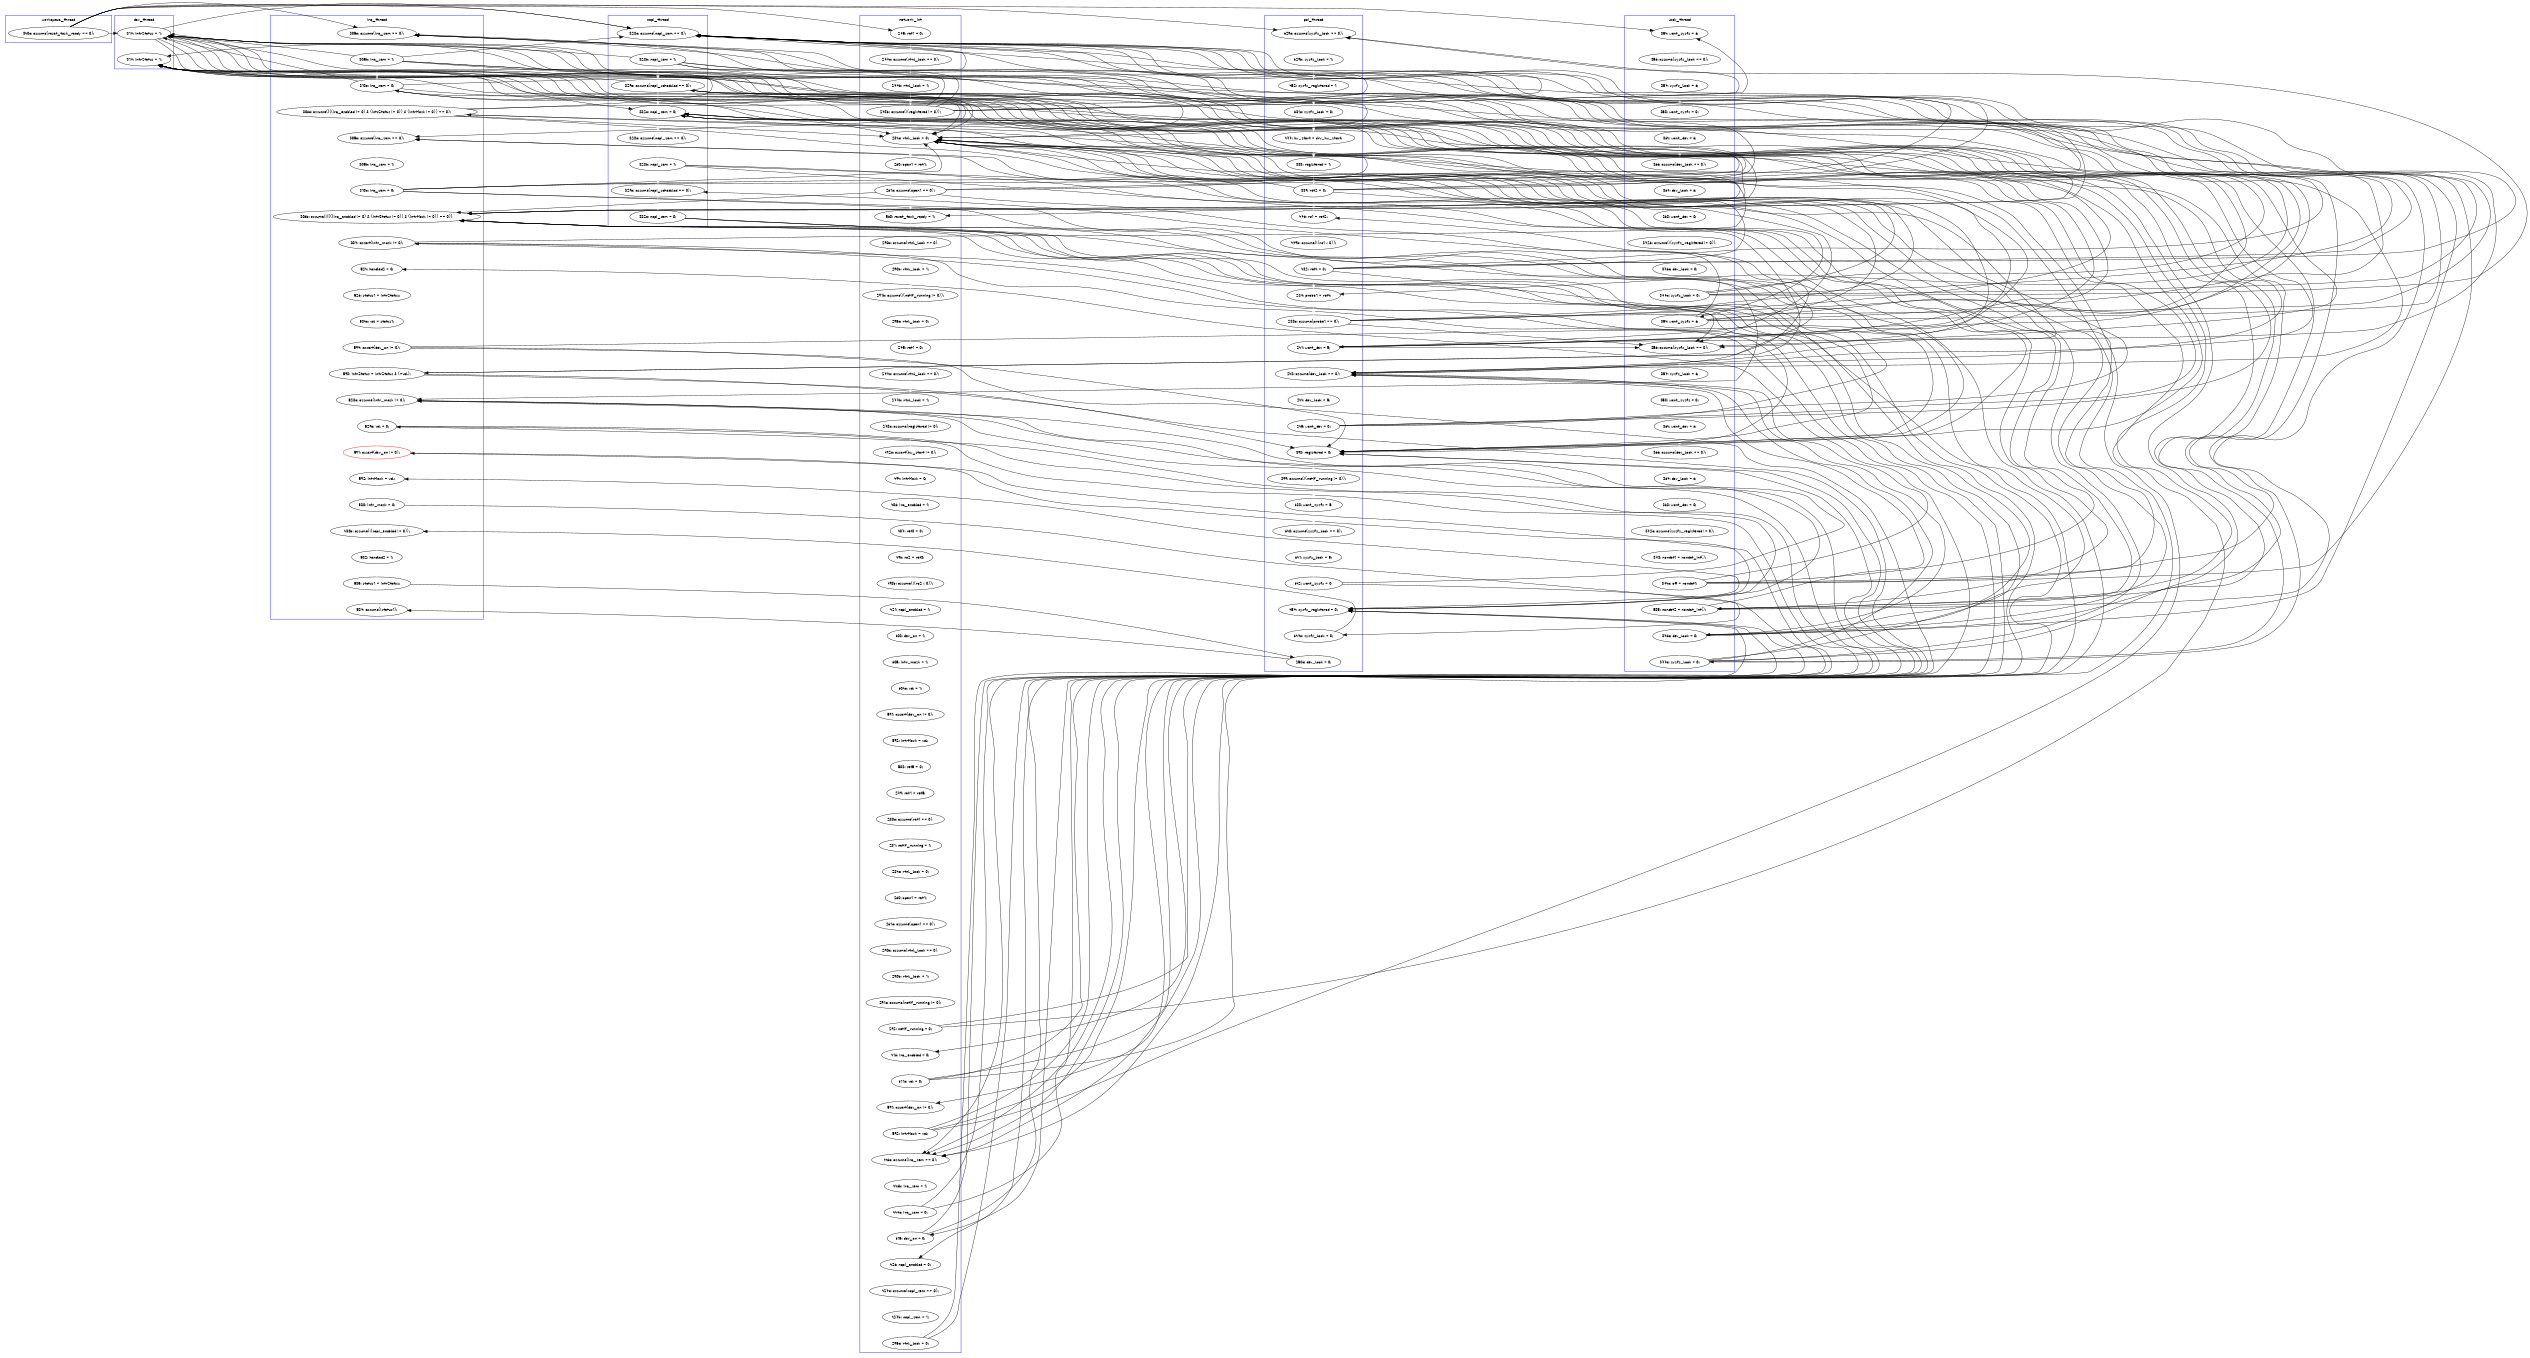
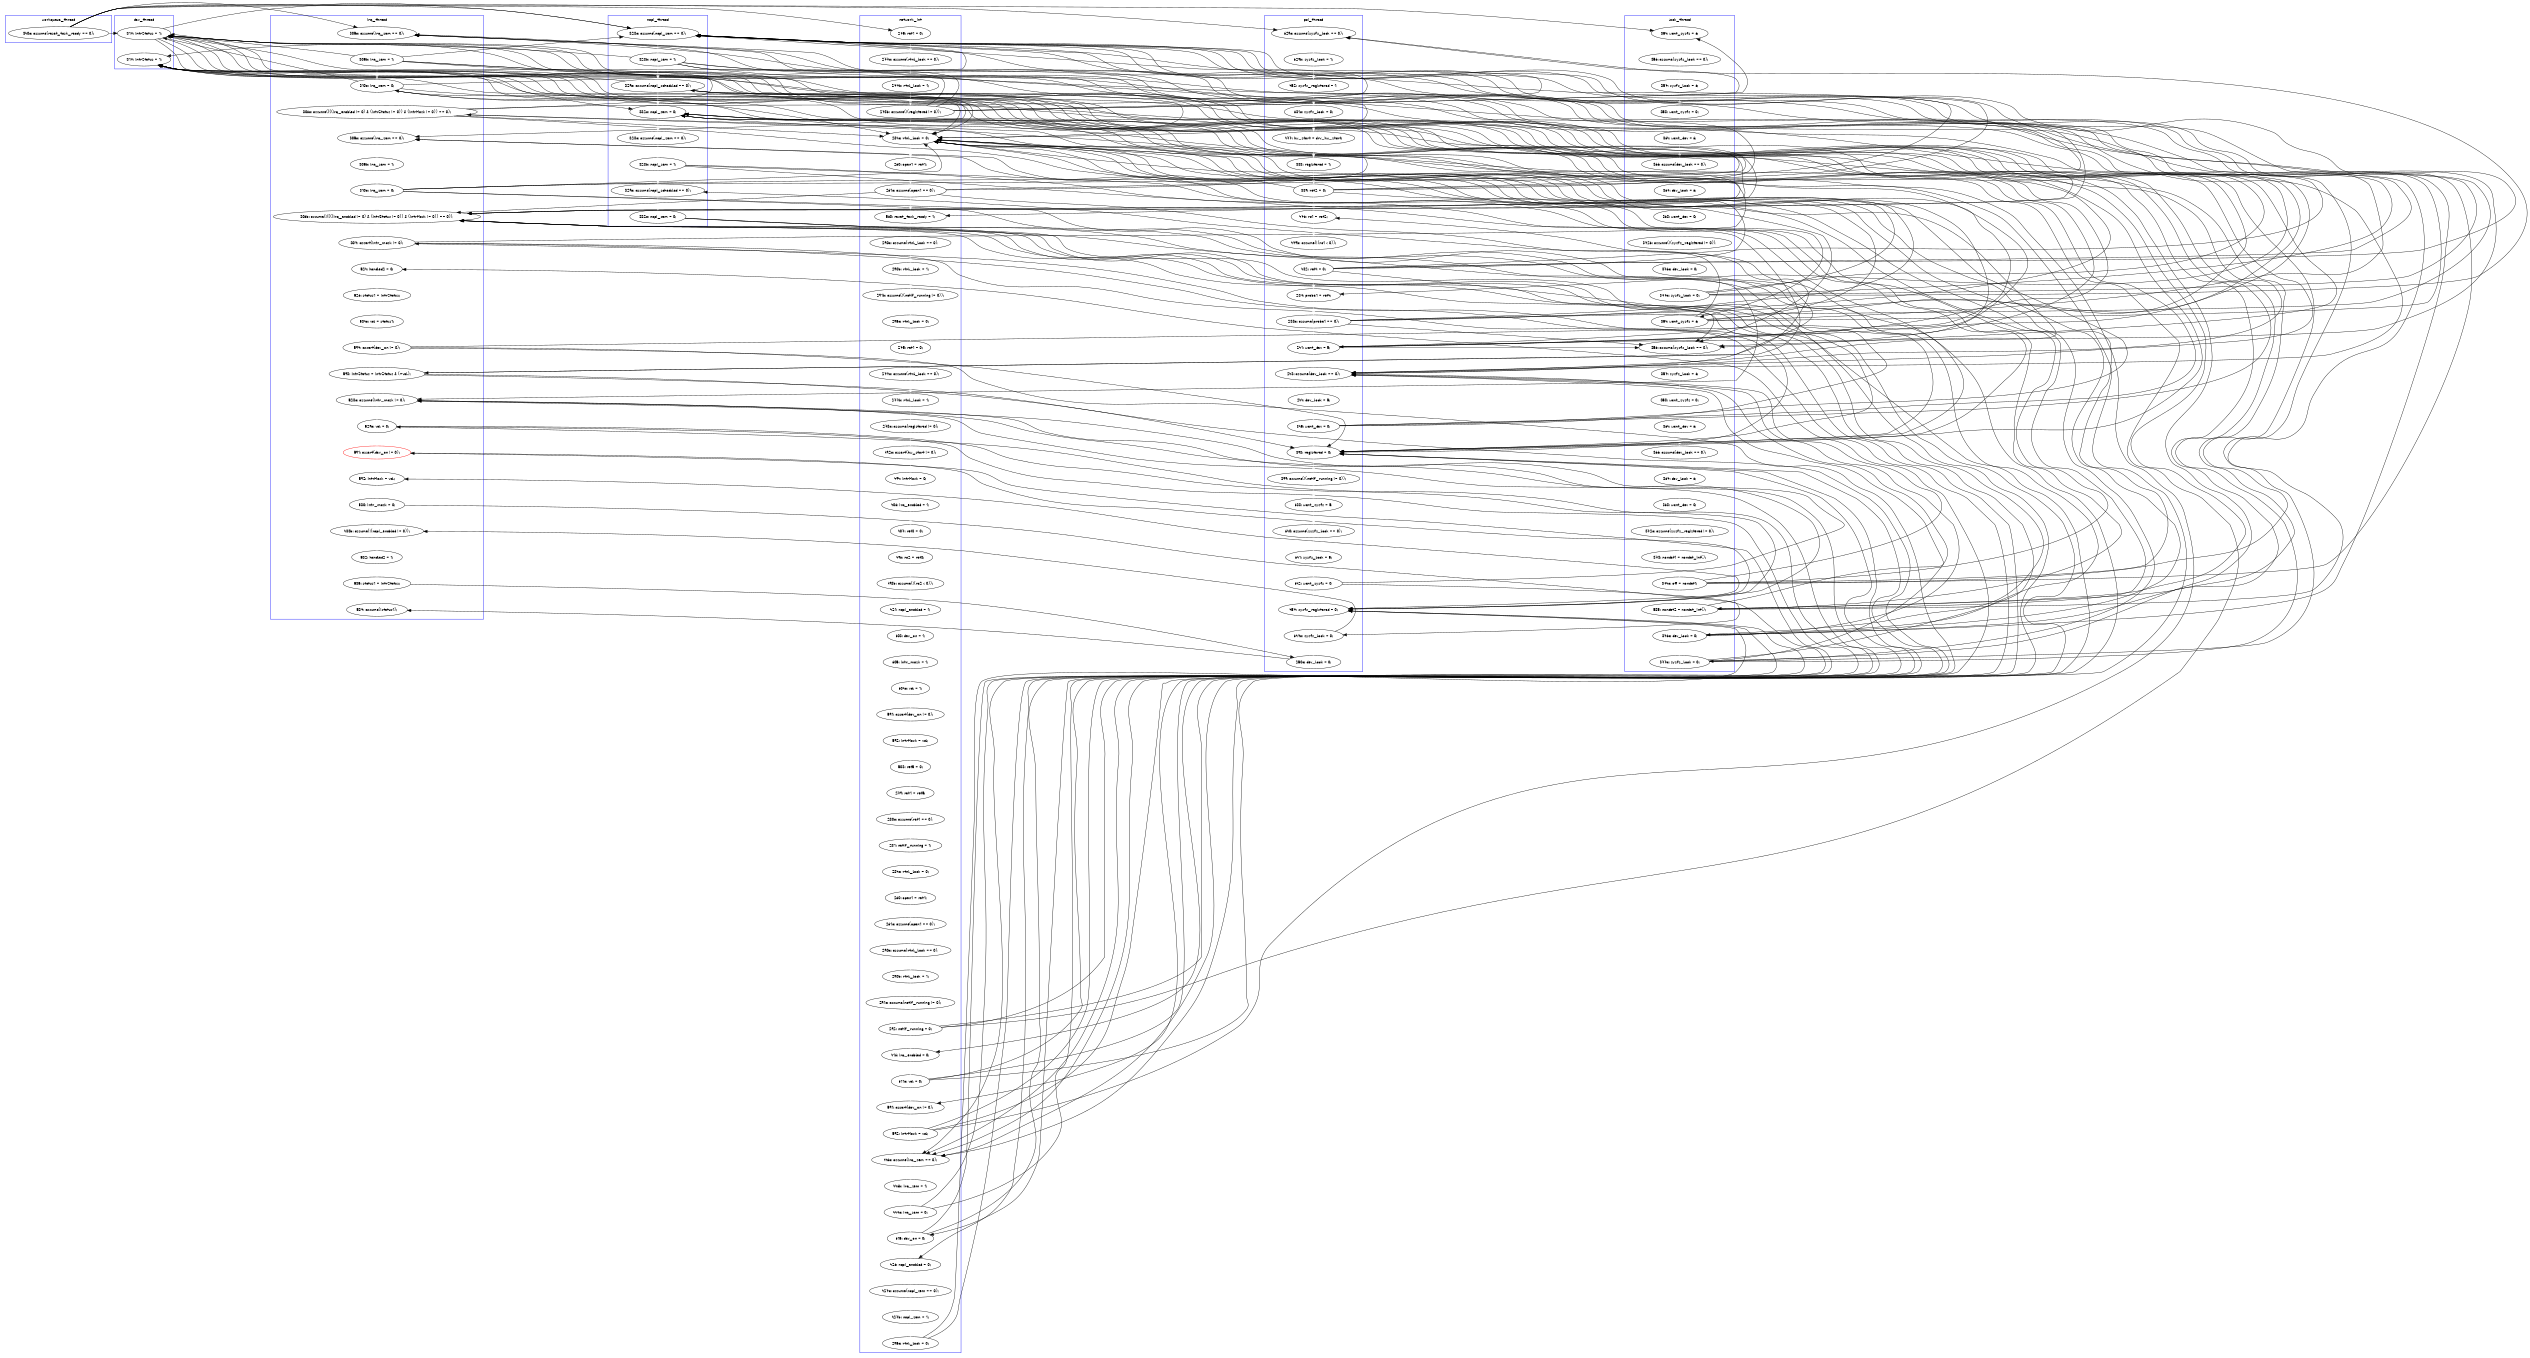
(1314, 426) -> (1314, 426)
none -> (1913, 646)
